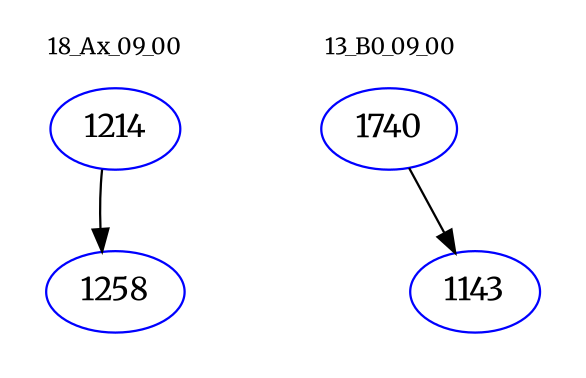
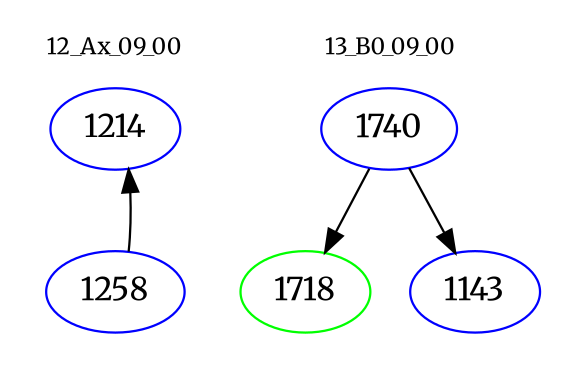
(115, 49) -> (115, 49)
(100, 199) -> (131, 222)
none -> (305, 292)
